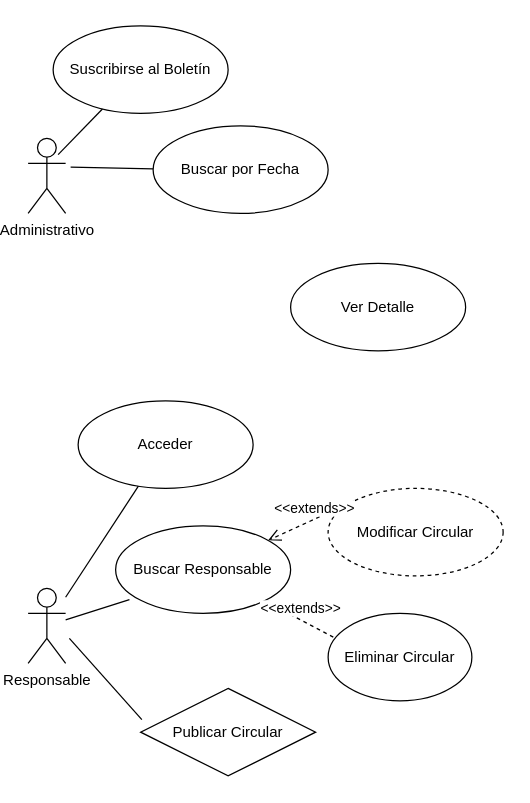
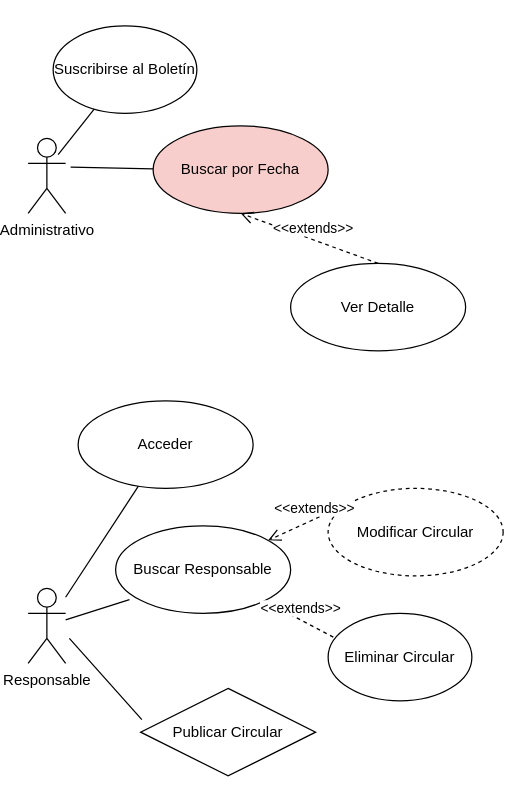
(141, 69) -> (125, 69)
(241, 169) -> (241, 169)
none -> (311, 239)
